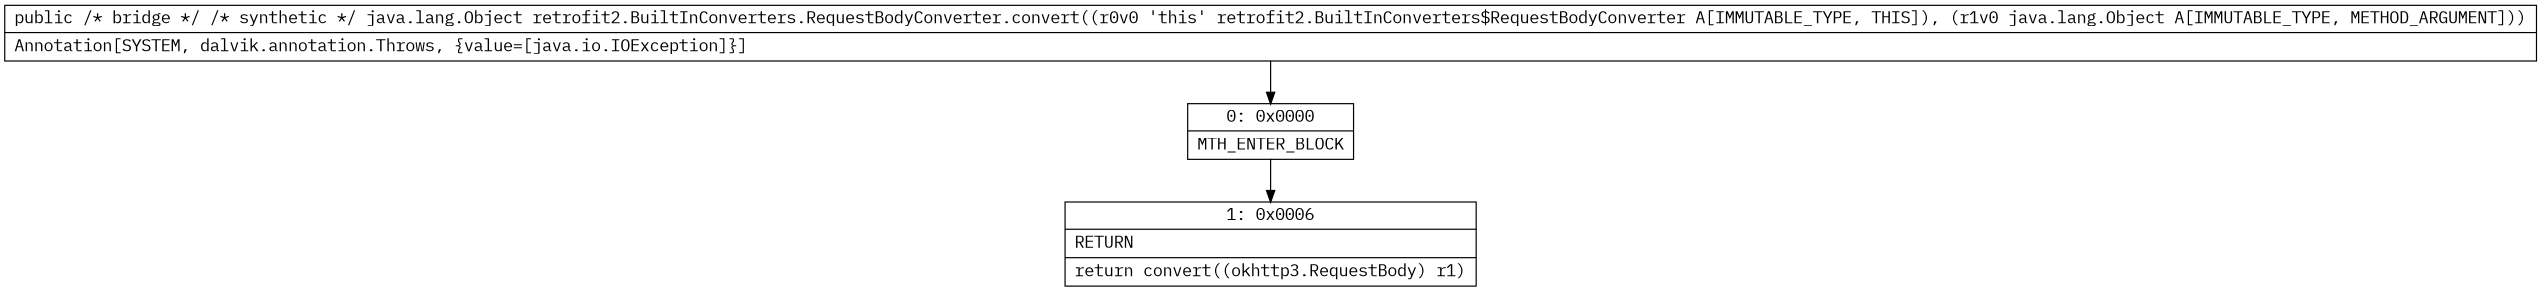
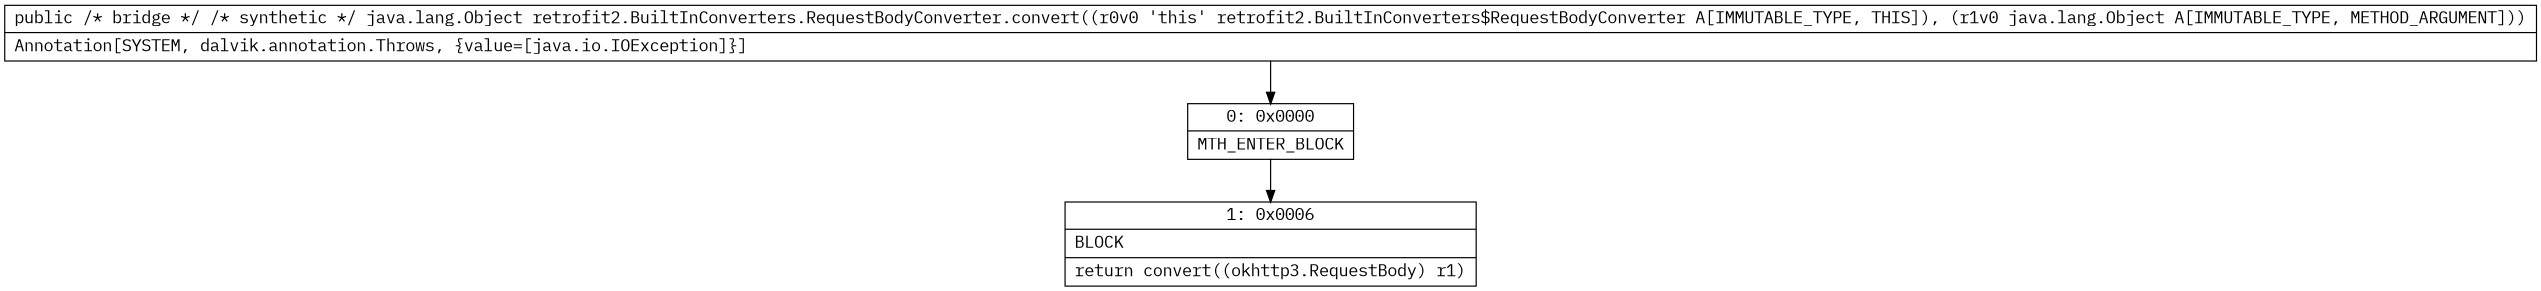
(1104, 243) -> (1099, 243)
